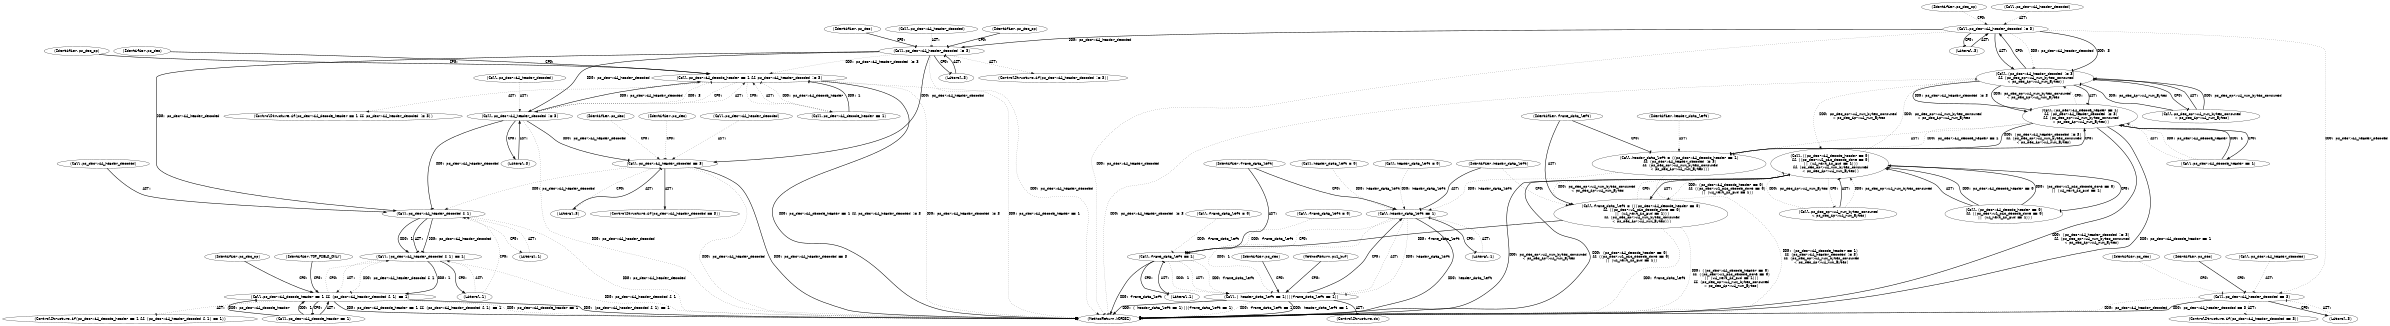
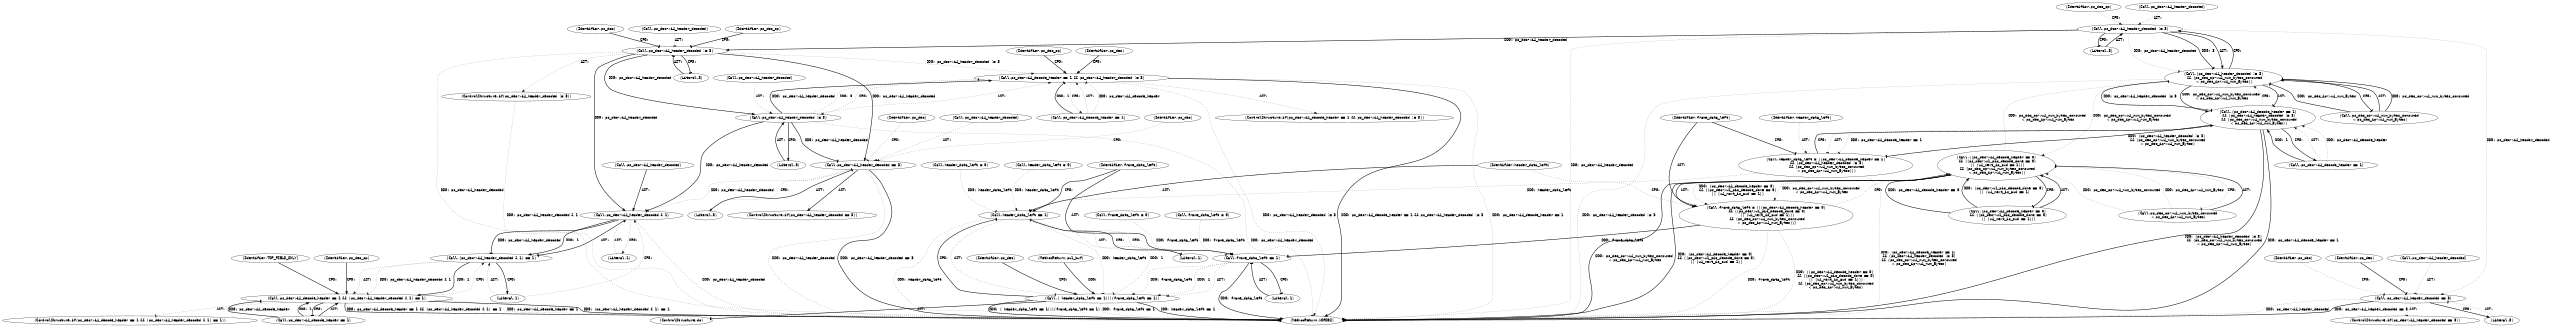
(1360, 265) -> (946, 275)
(1317, 278) -> (1094, 280)
(1374, 308) -> (980, 311)
(678, 310) -> (761, 313)
